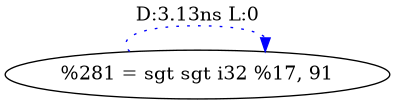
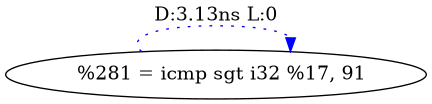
(197, 75) -> (216, 75)
